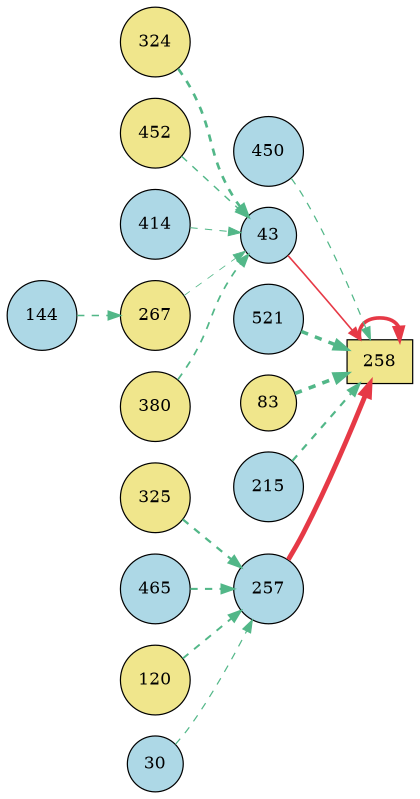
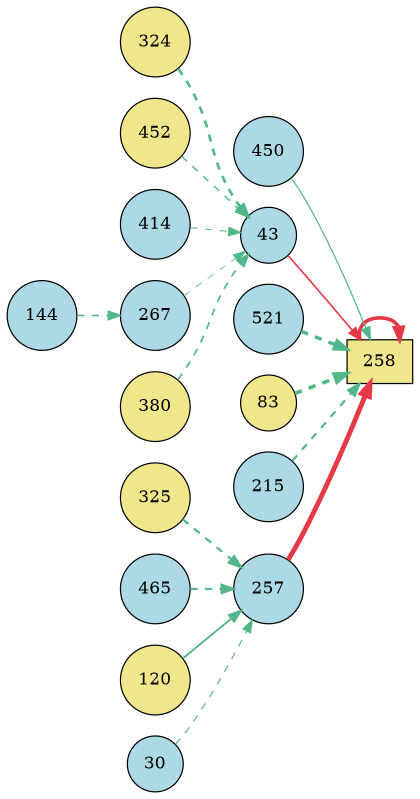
(332, 251) -> (332, 251)
(155, 315) -> (155, 315)
(207, 638) -> (207, 638)
